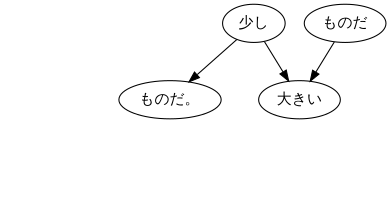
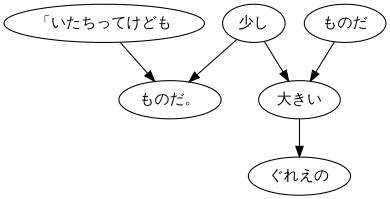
none -> (104, 23)
none -> (299, 176)
